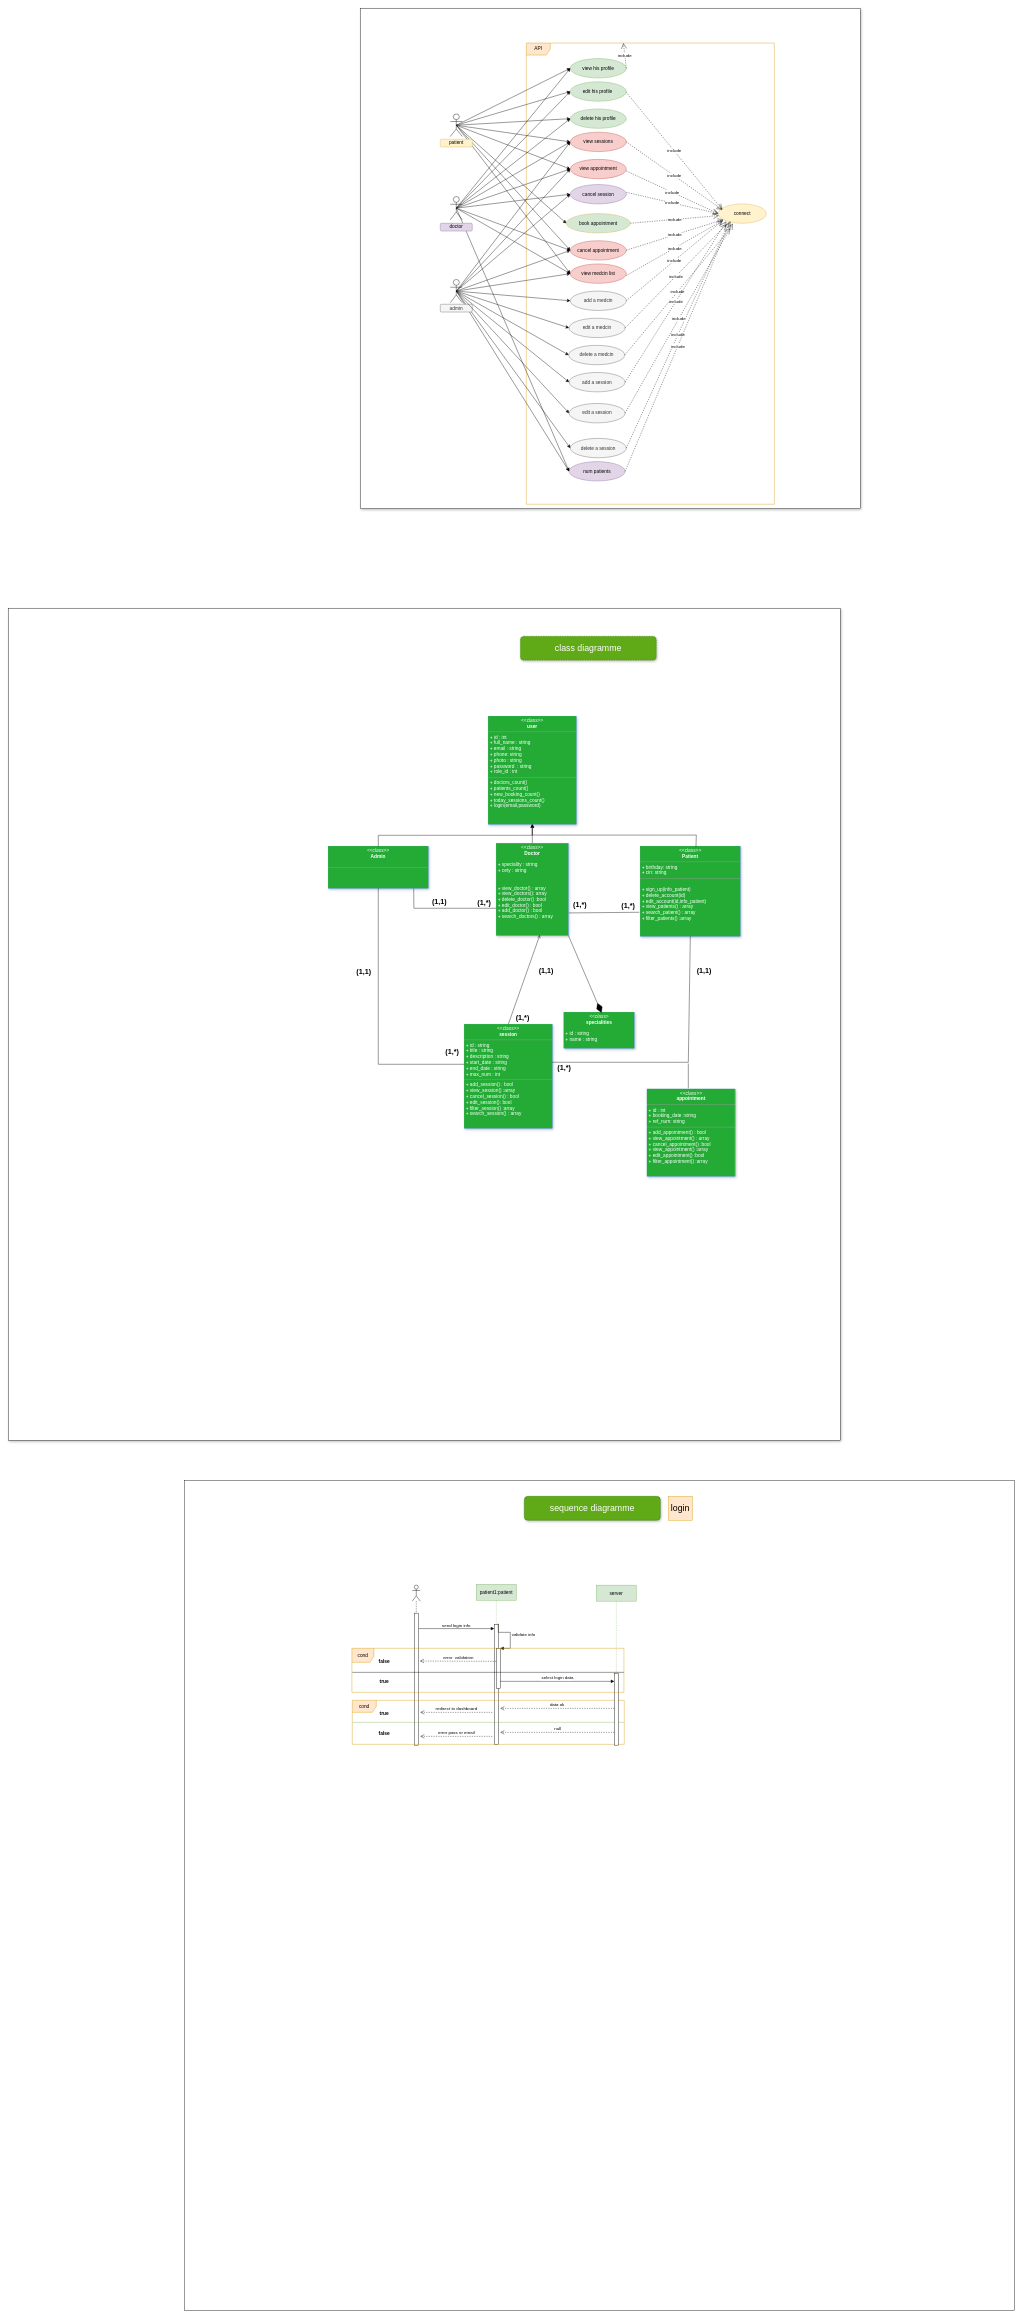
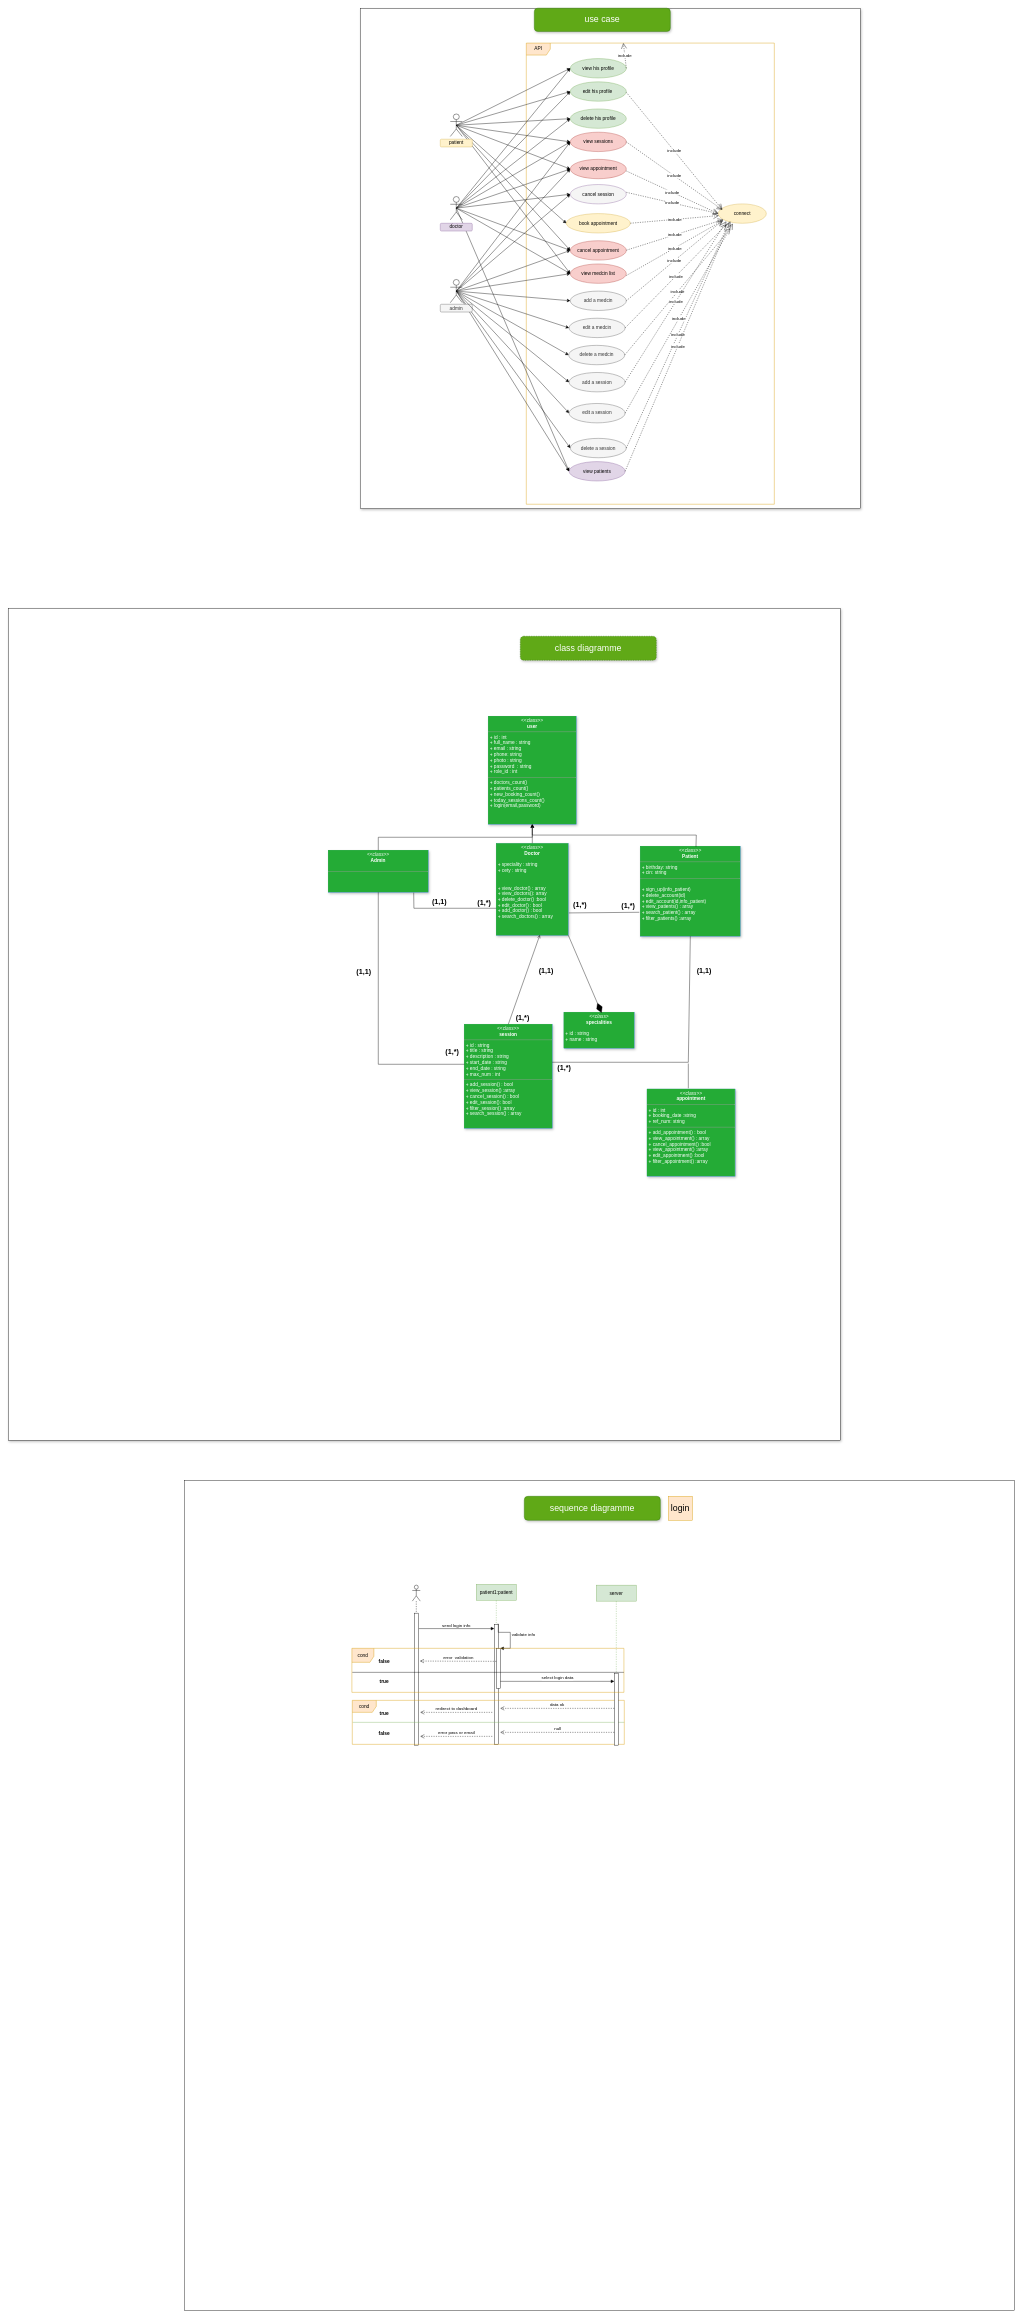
none -> (602, 20)
(598, 194) -> (598, 194)
(598, 223) -> (598, 223)
(597, 471) -> (597, 471)
(378, 867) -> (378, 871)
